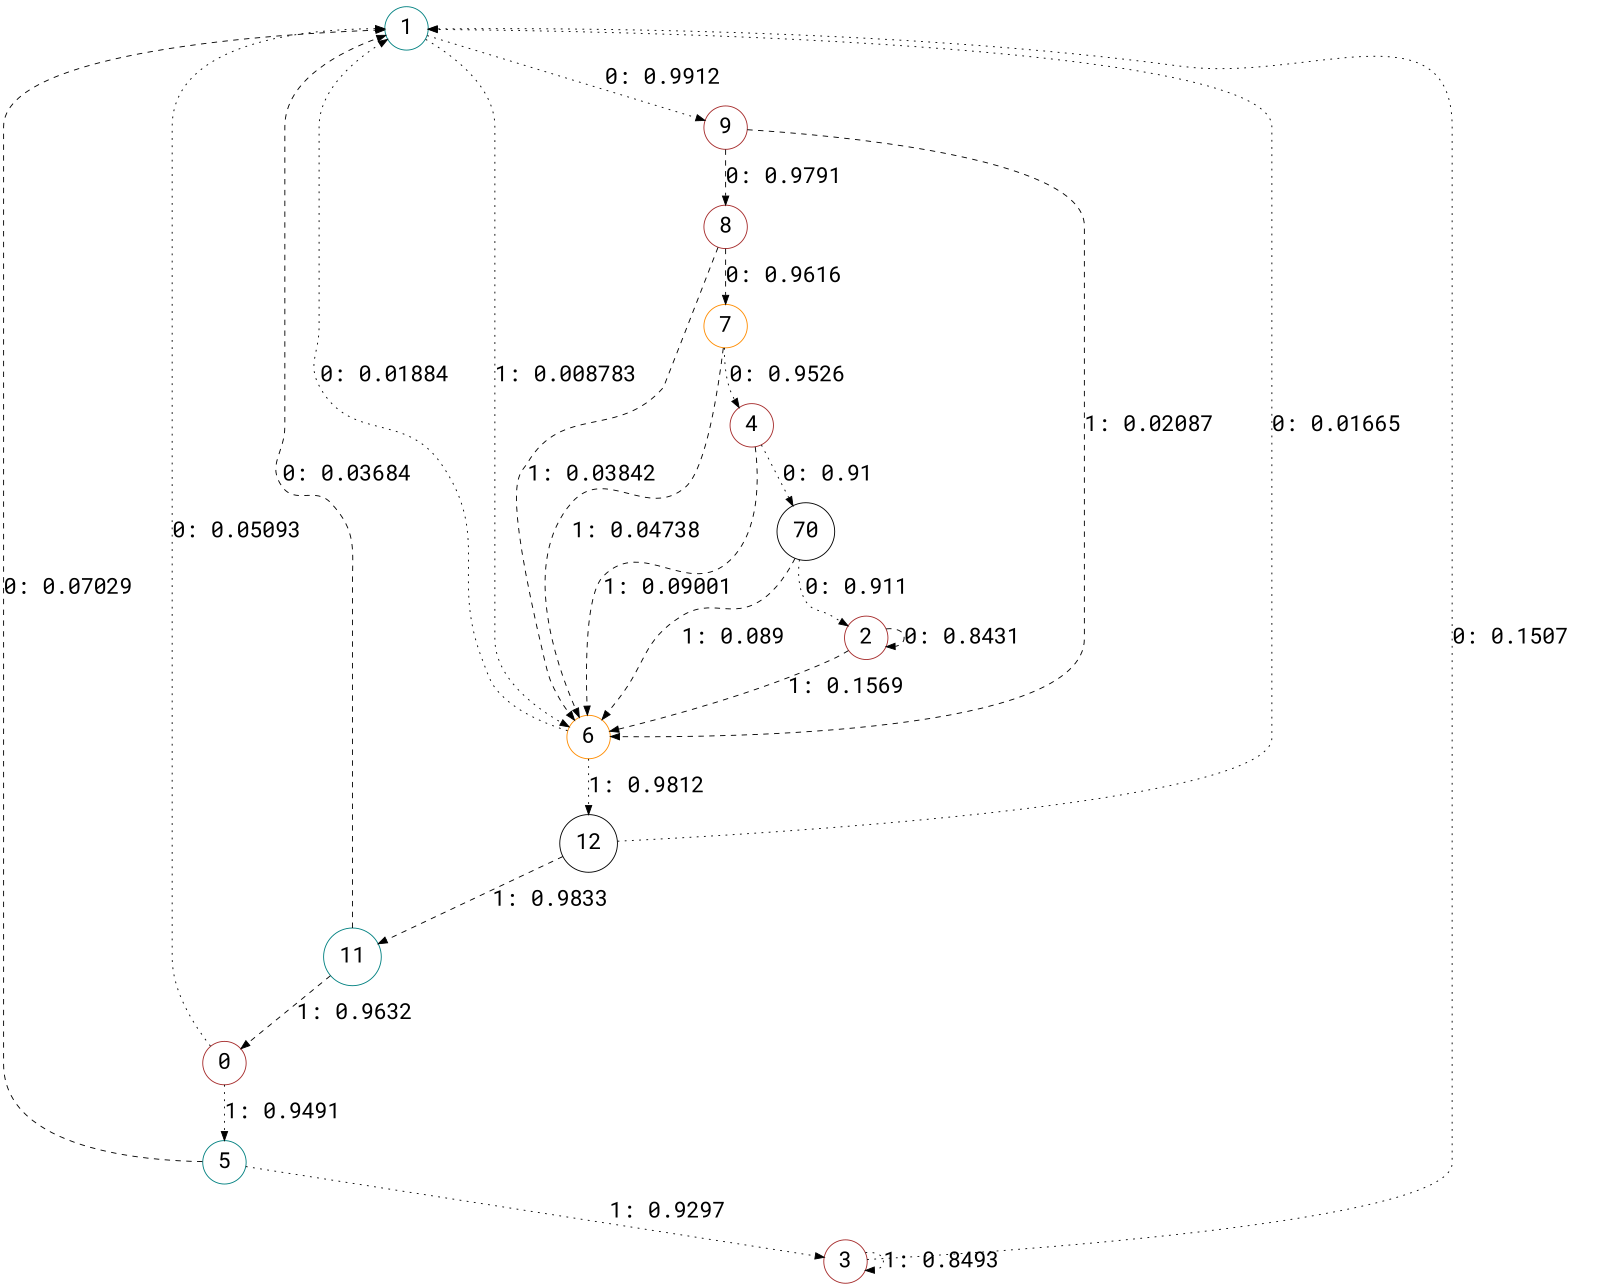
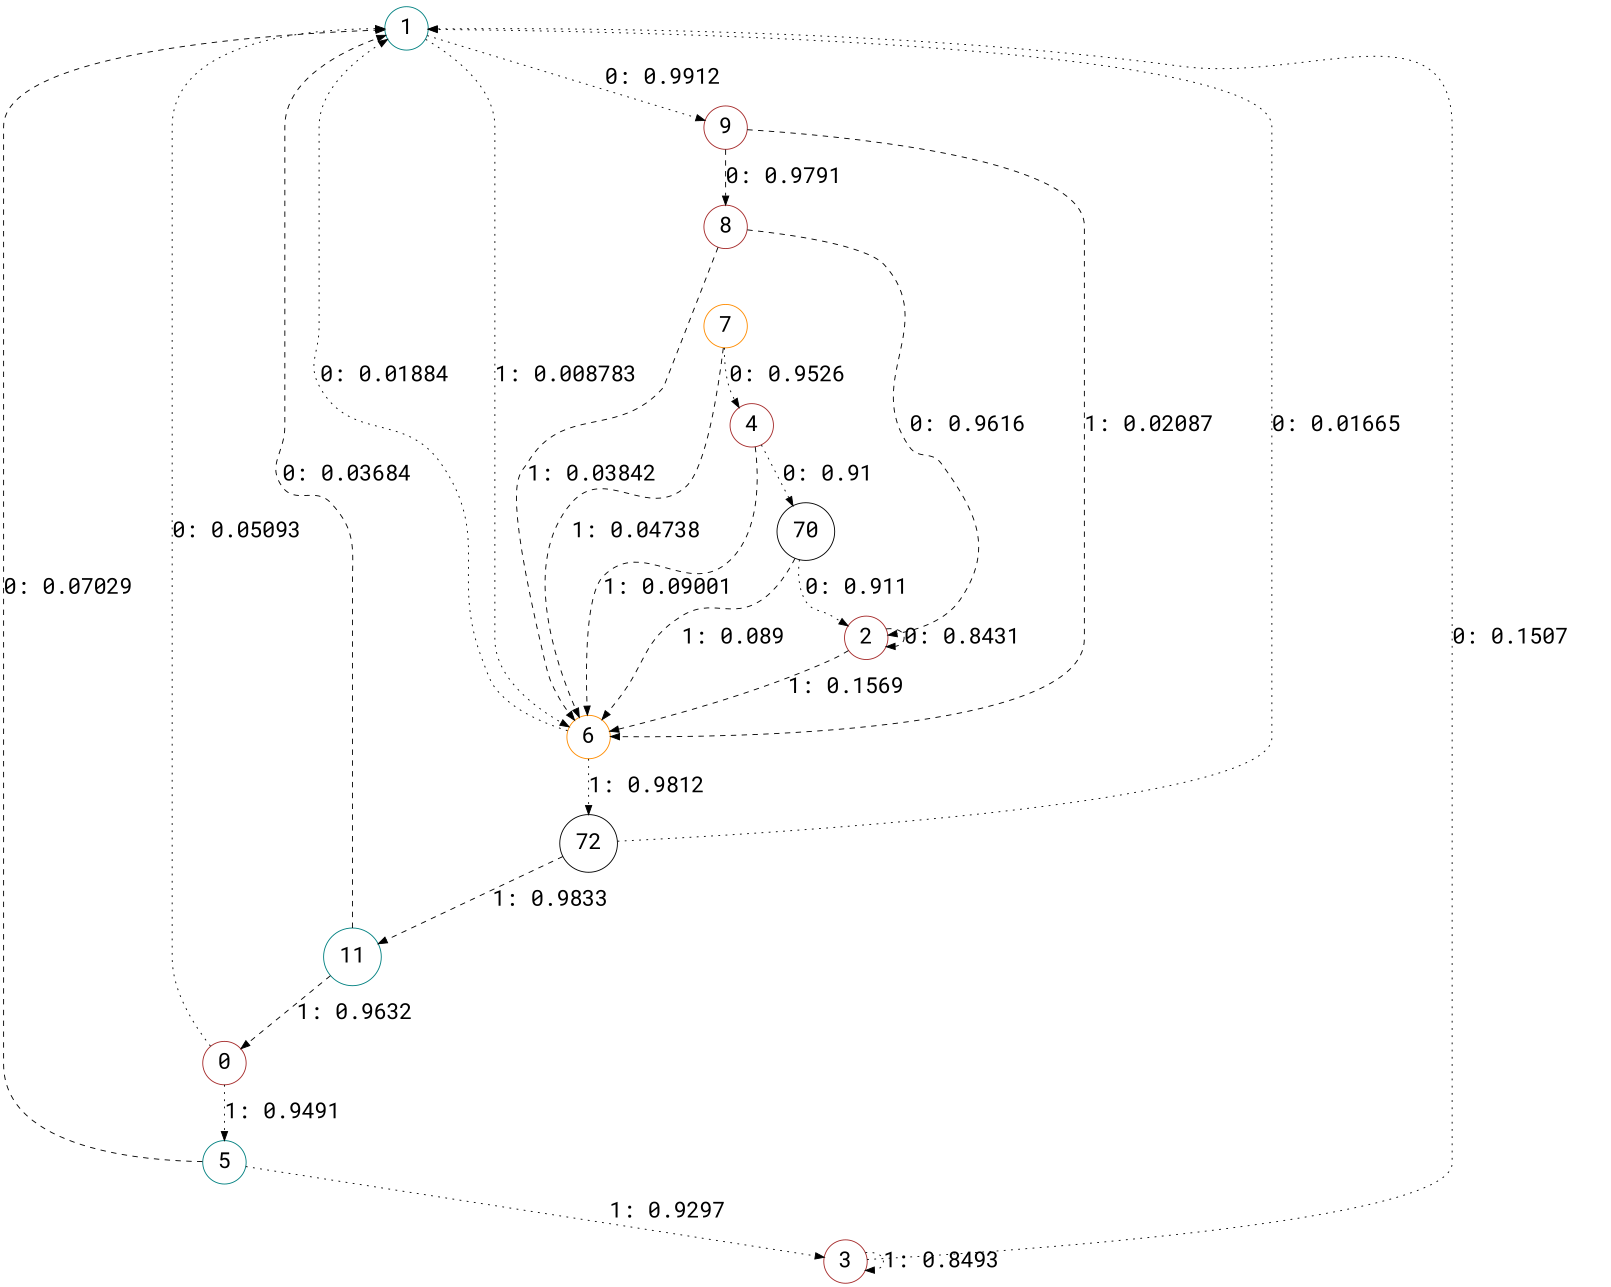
(726, 272) -> (896, 413)
(589, 843) -> (589, 843)
